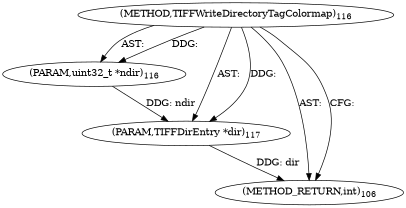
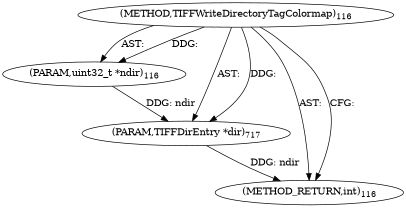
(253, 132) -> (253, 132)
(278, 163) -> (275, 163)
(369, 192) -> (369, 192)
